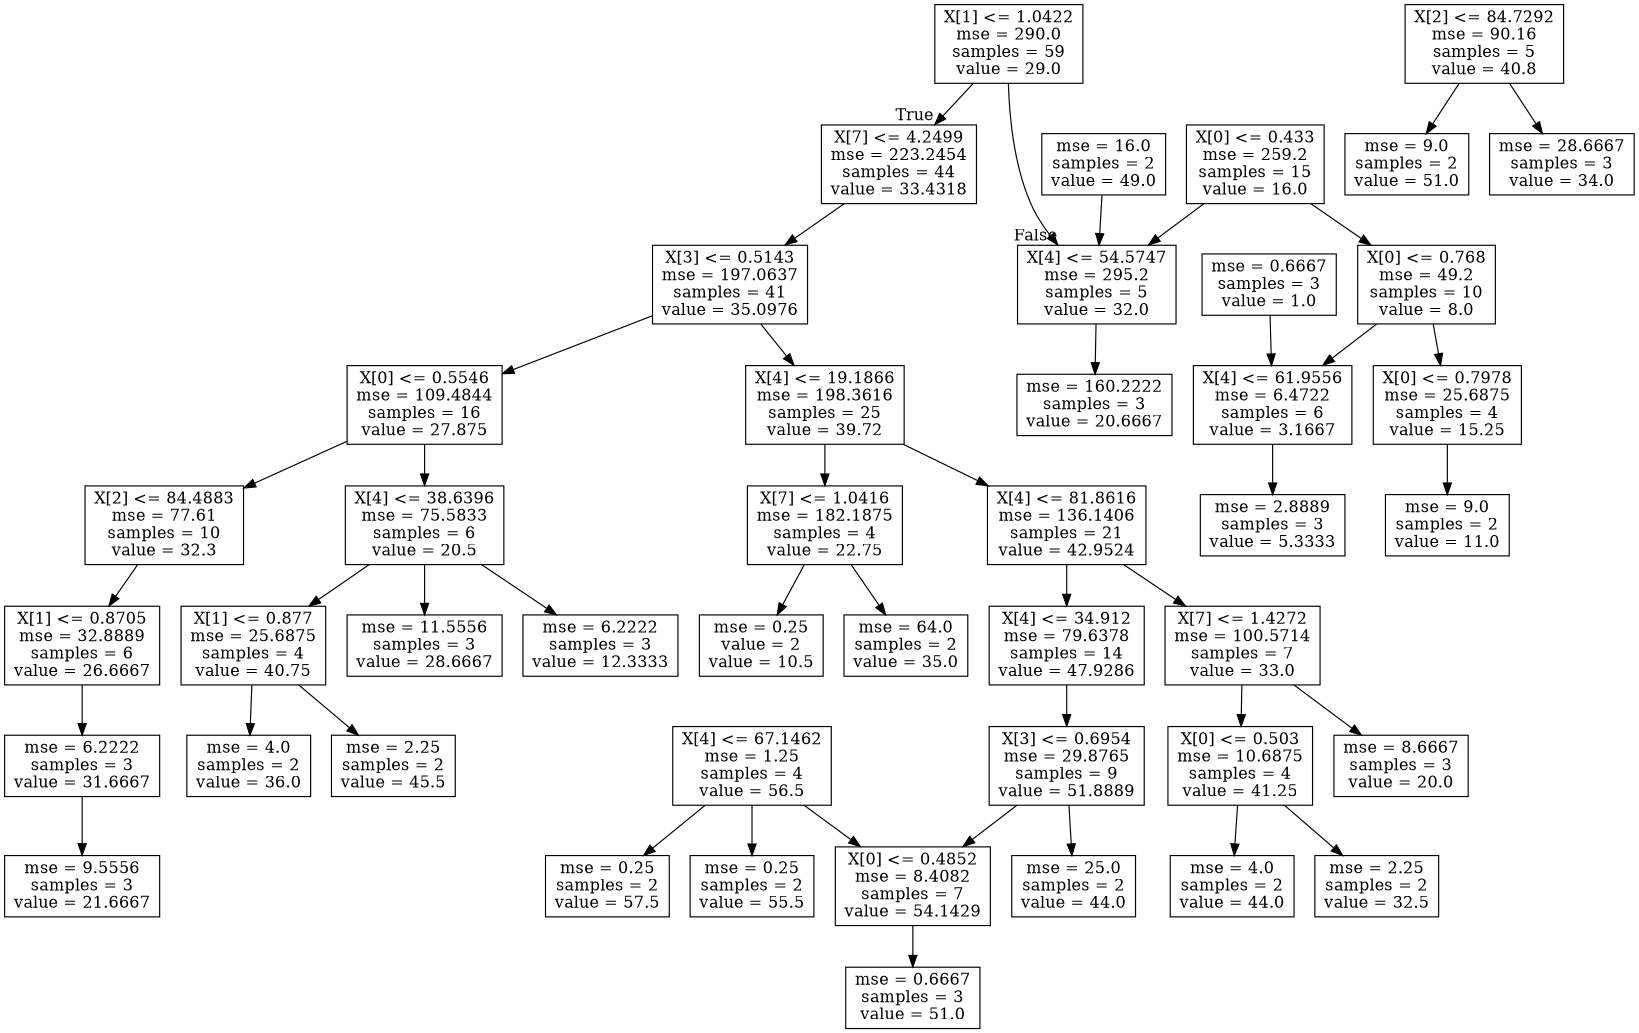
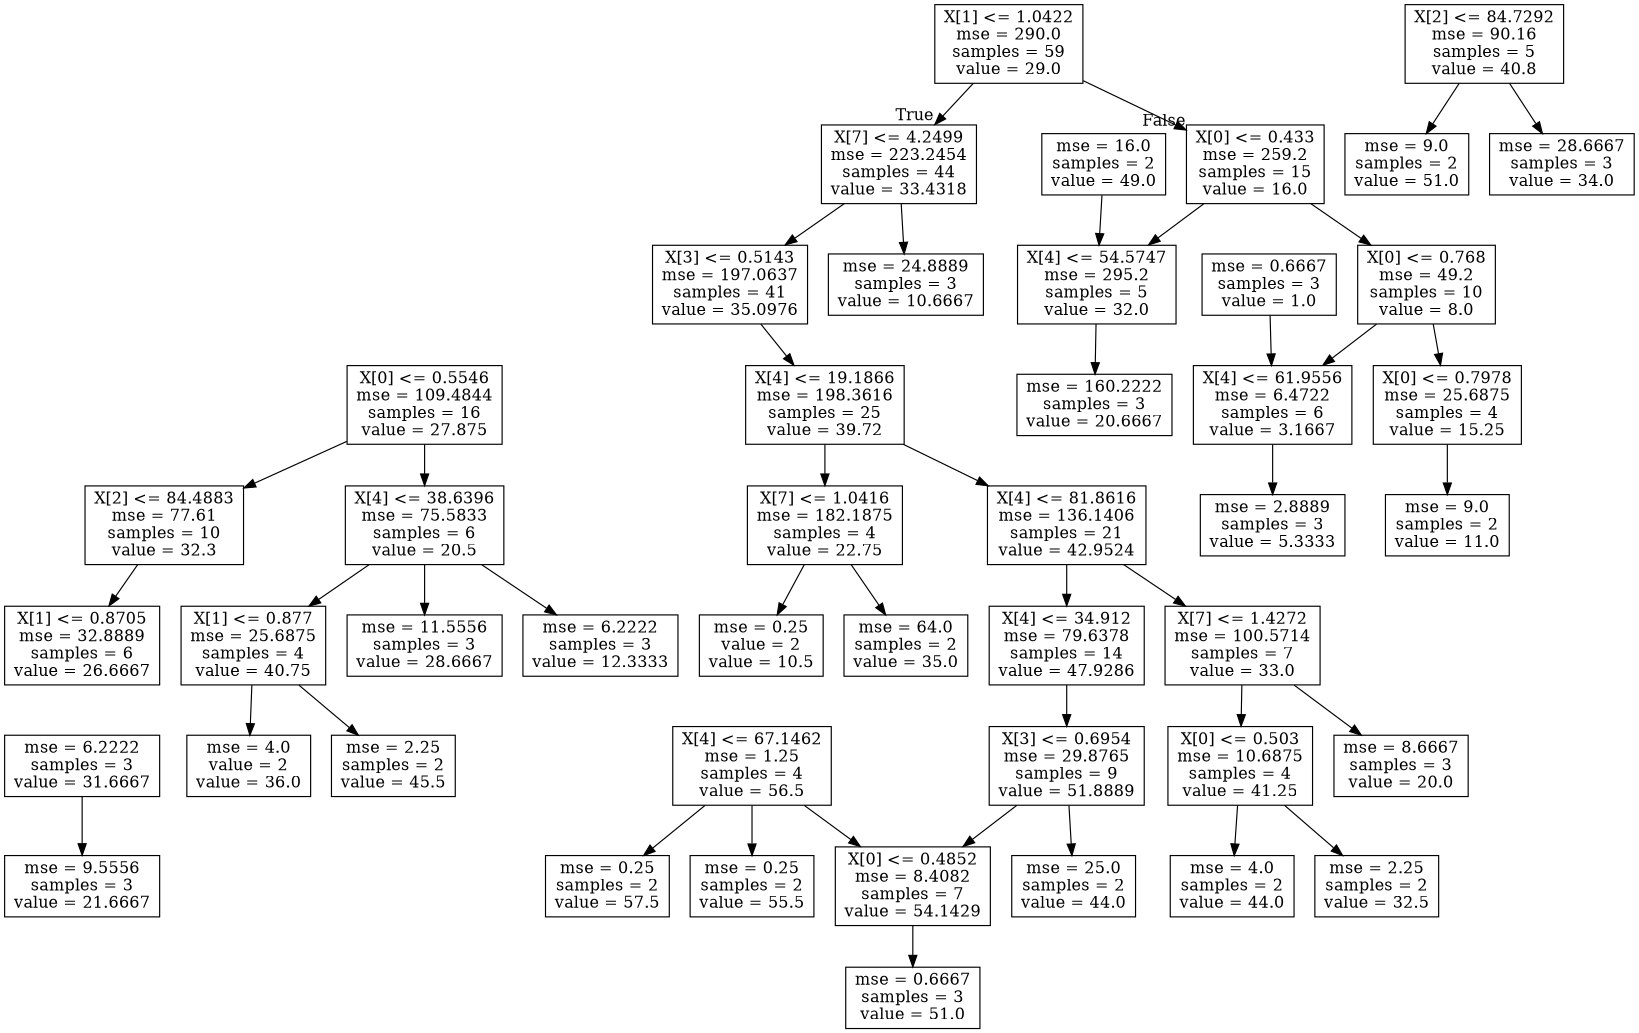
(1018, 163) -> (1129, 103)
none -> (906, 285)
(583, 343) -> none
(82, 704) -> none
(249, 766) -> (249, 766)
